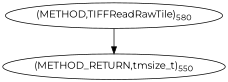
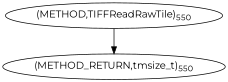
(184, 15) -> (184, 15)
